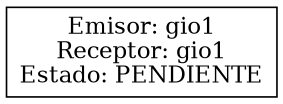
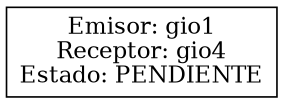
(142, 51) -> (142, 51)
